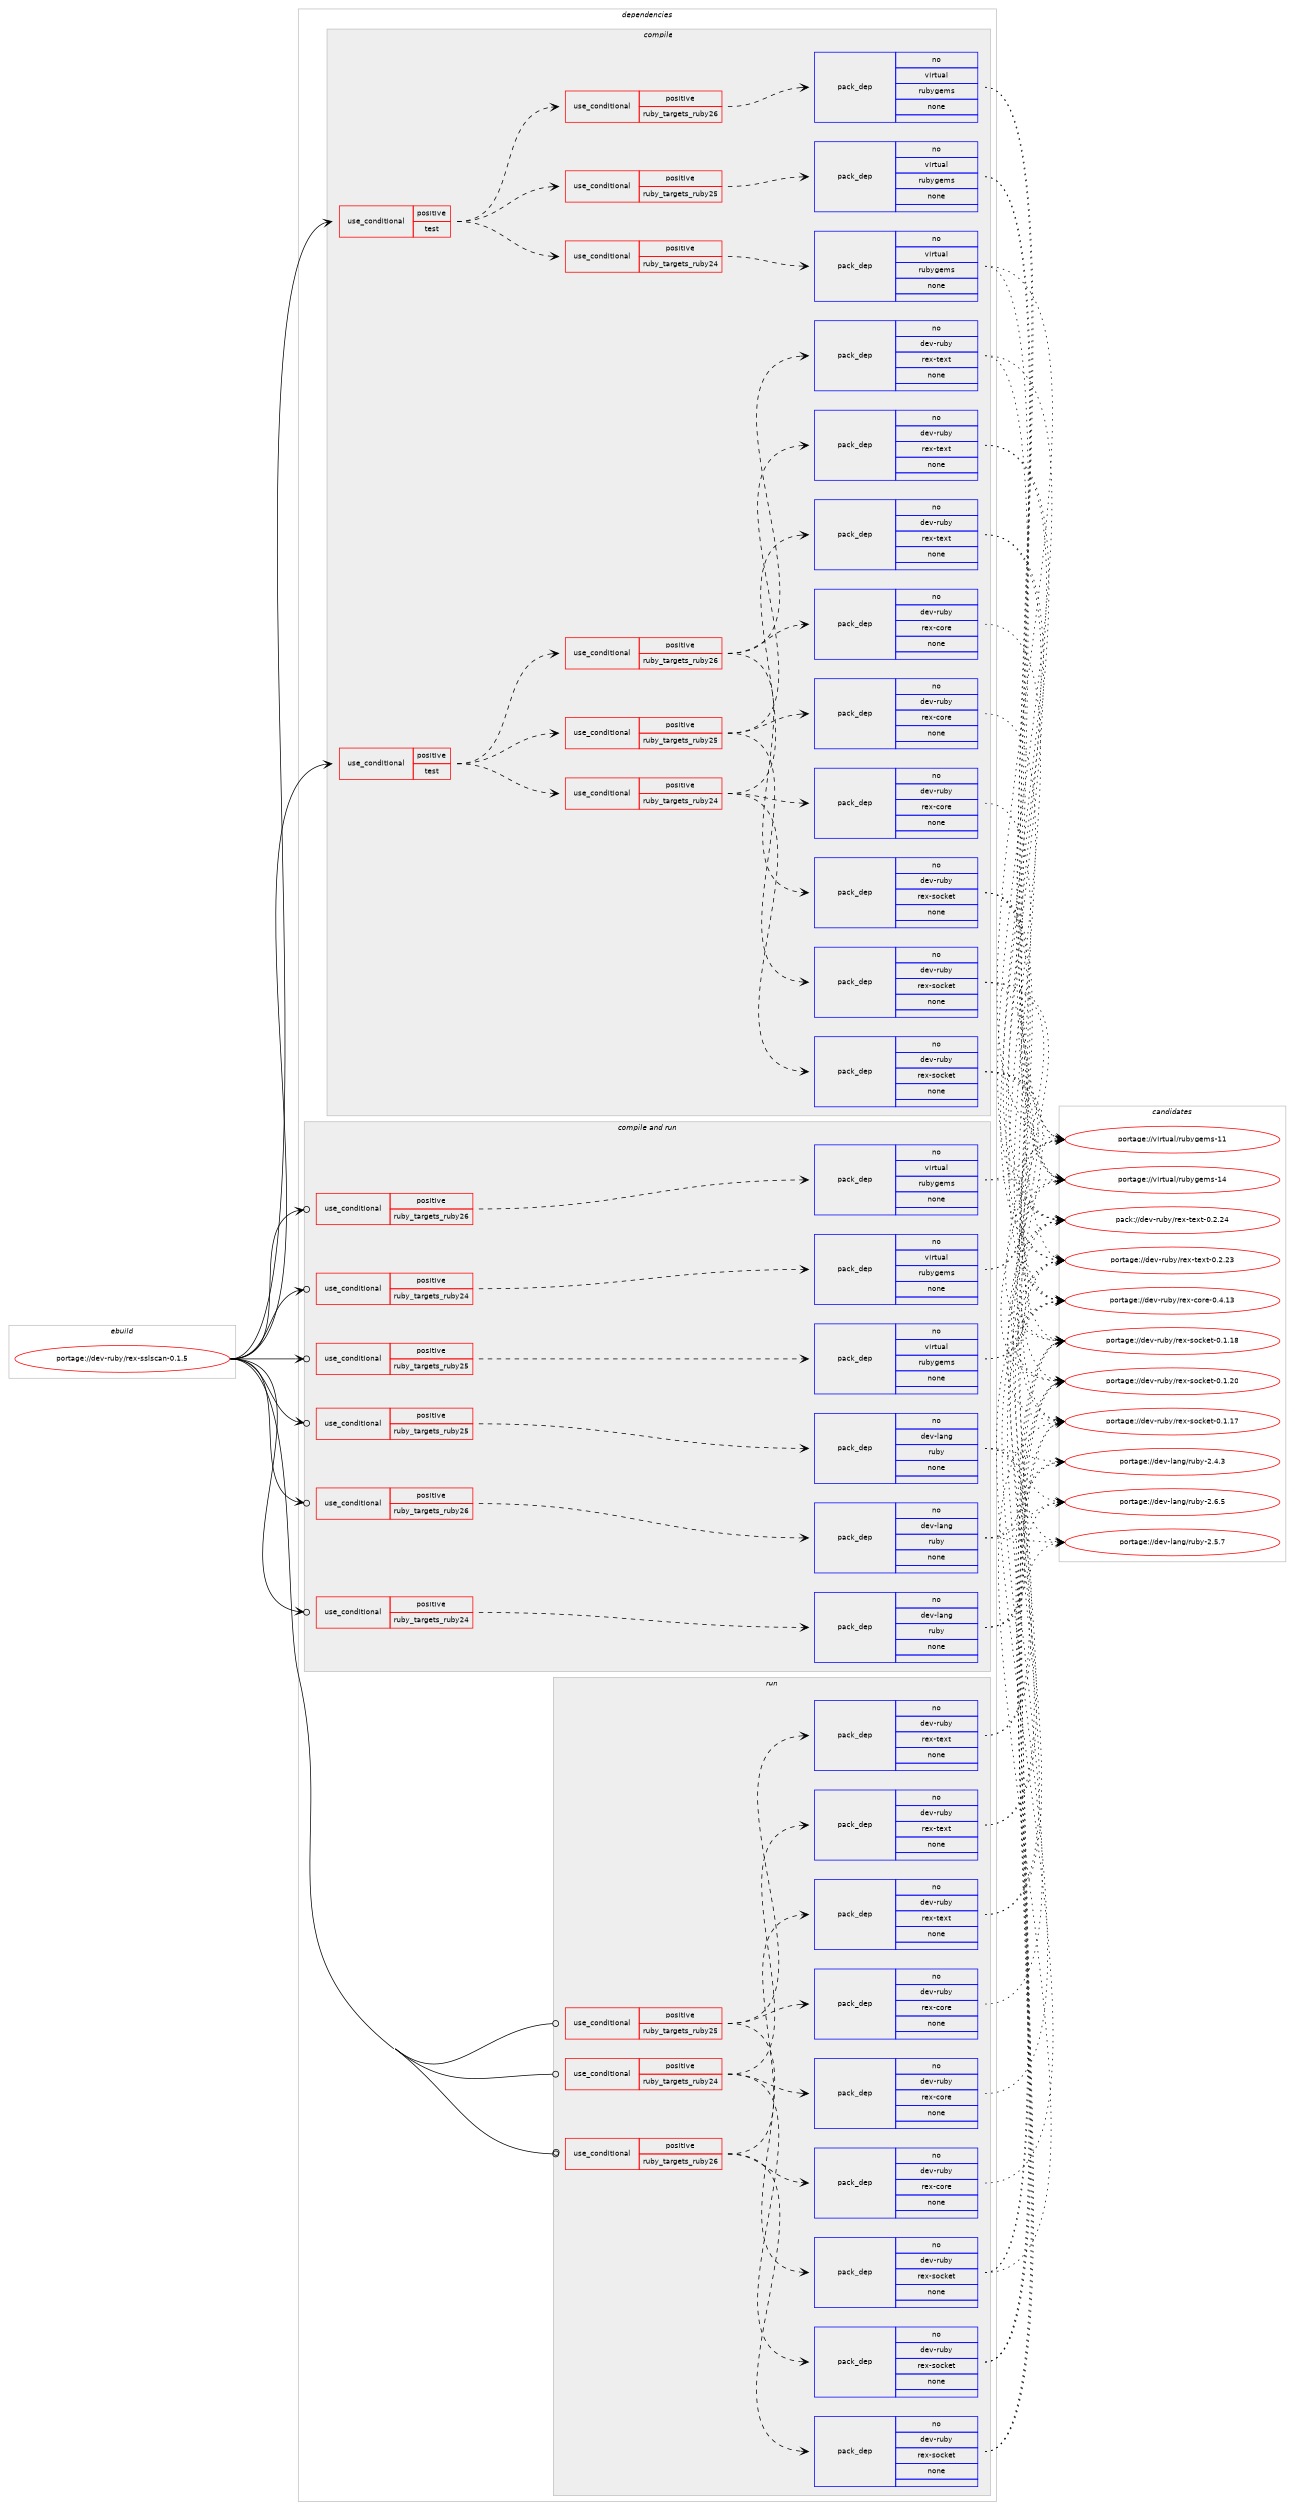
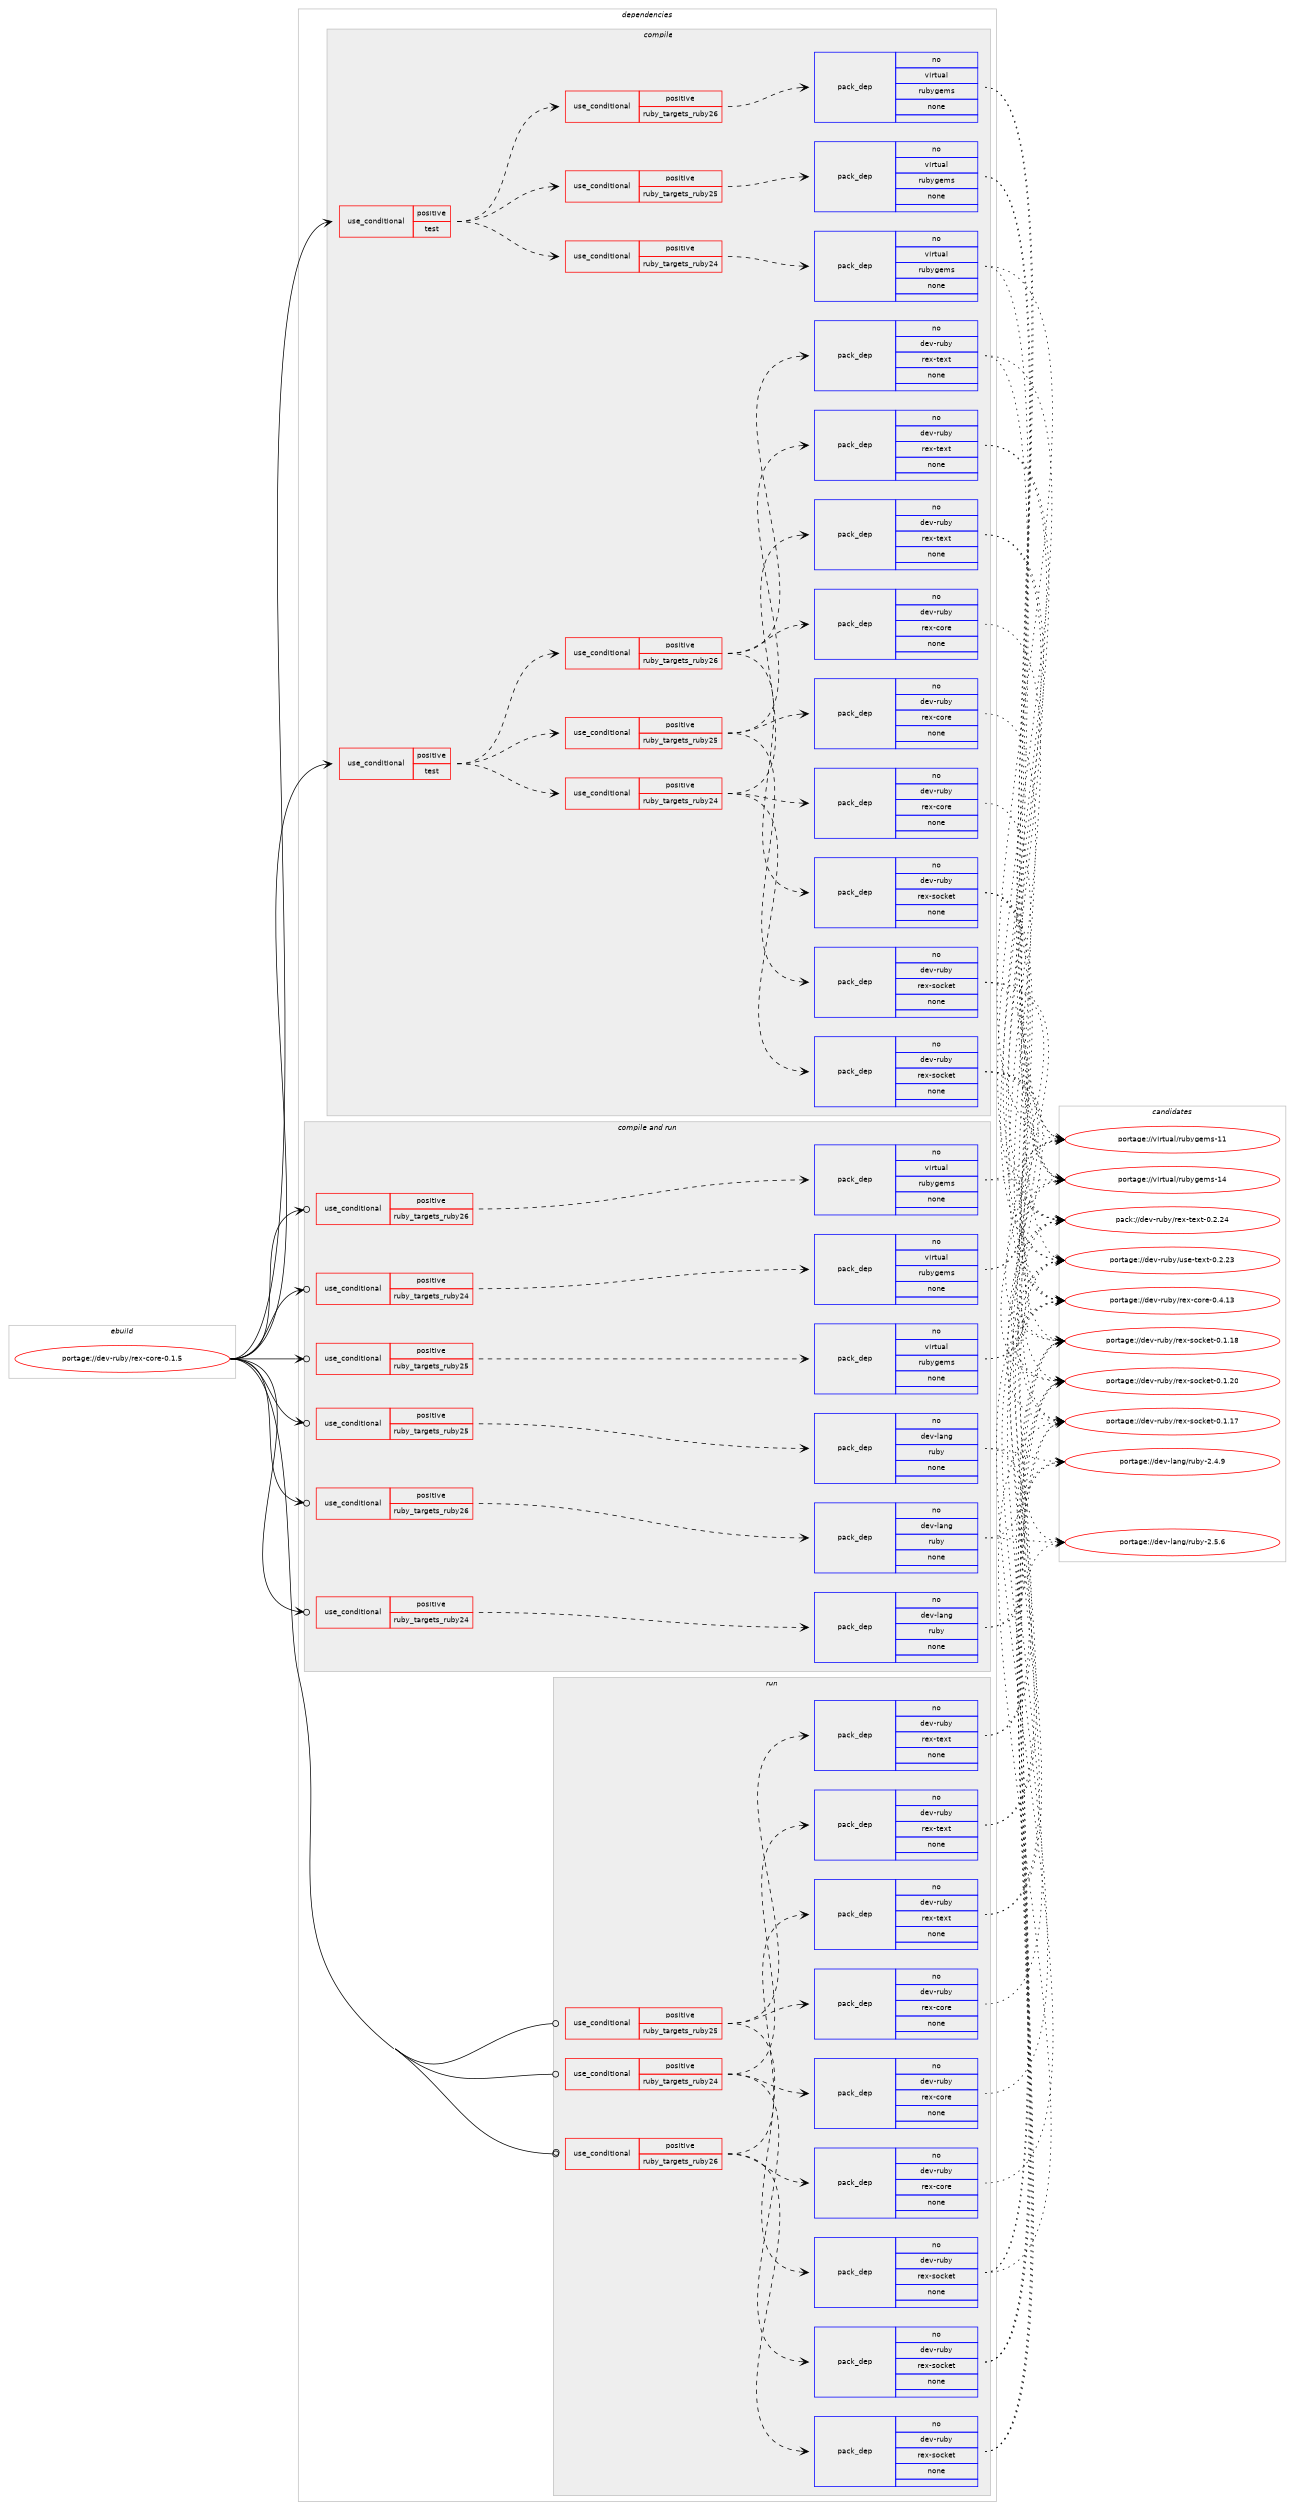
(1172, 1260) -> (1172, 1260)
(122, 1359) -> (122, 1359)
(1172, 1462) -> (1172, 1462)
(1172, 1502) -> none
(1172, 1542) -> (1172, 1542)
